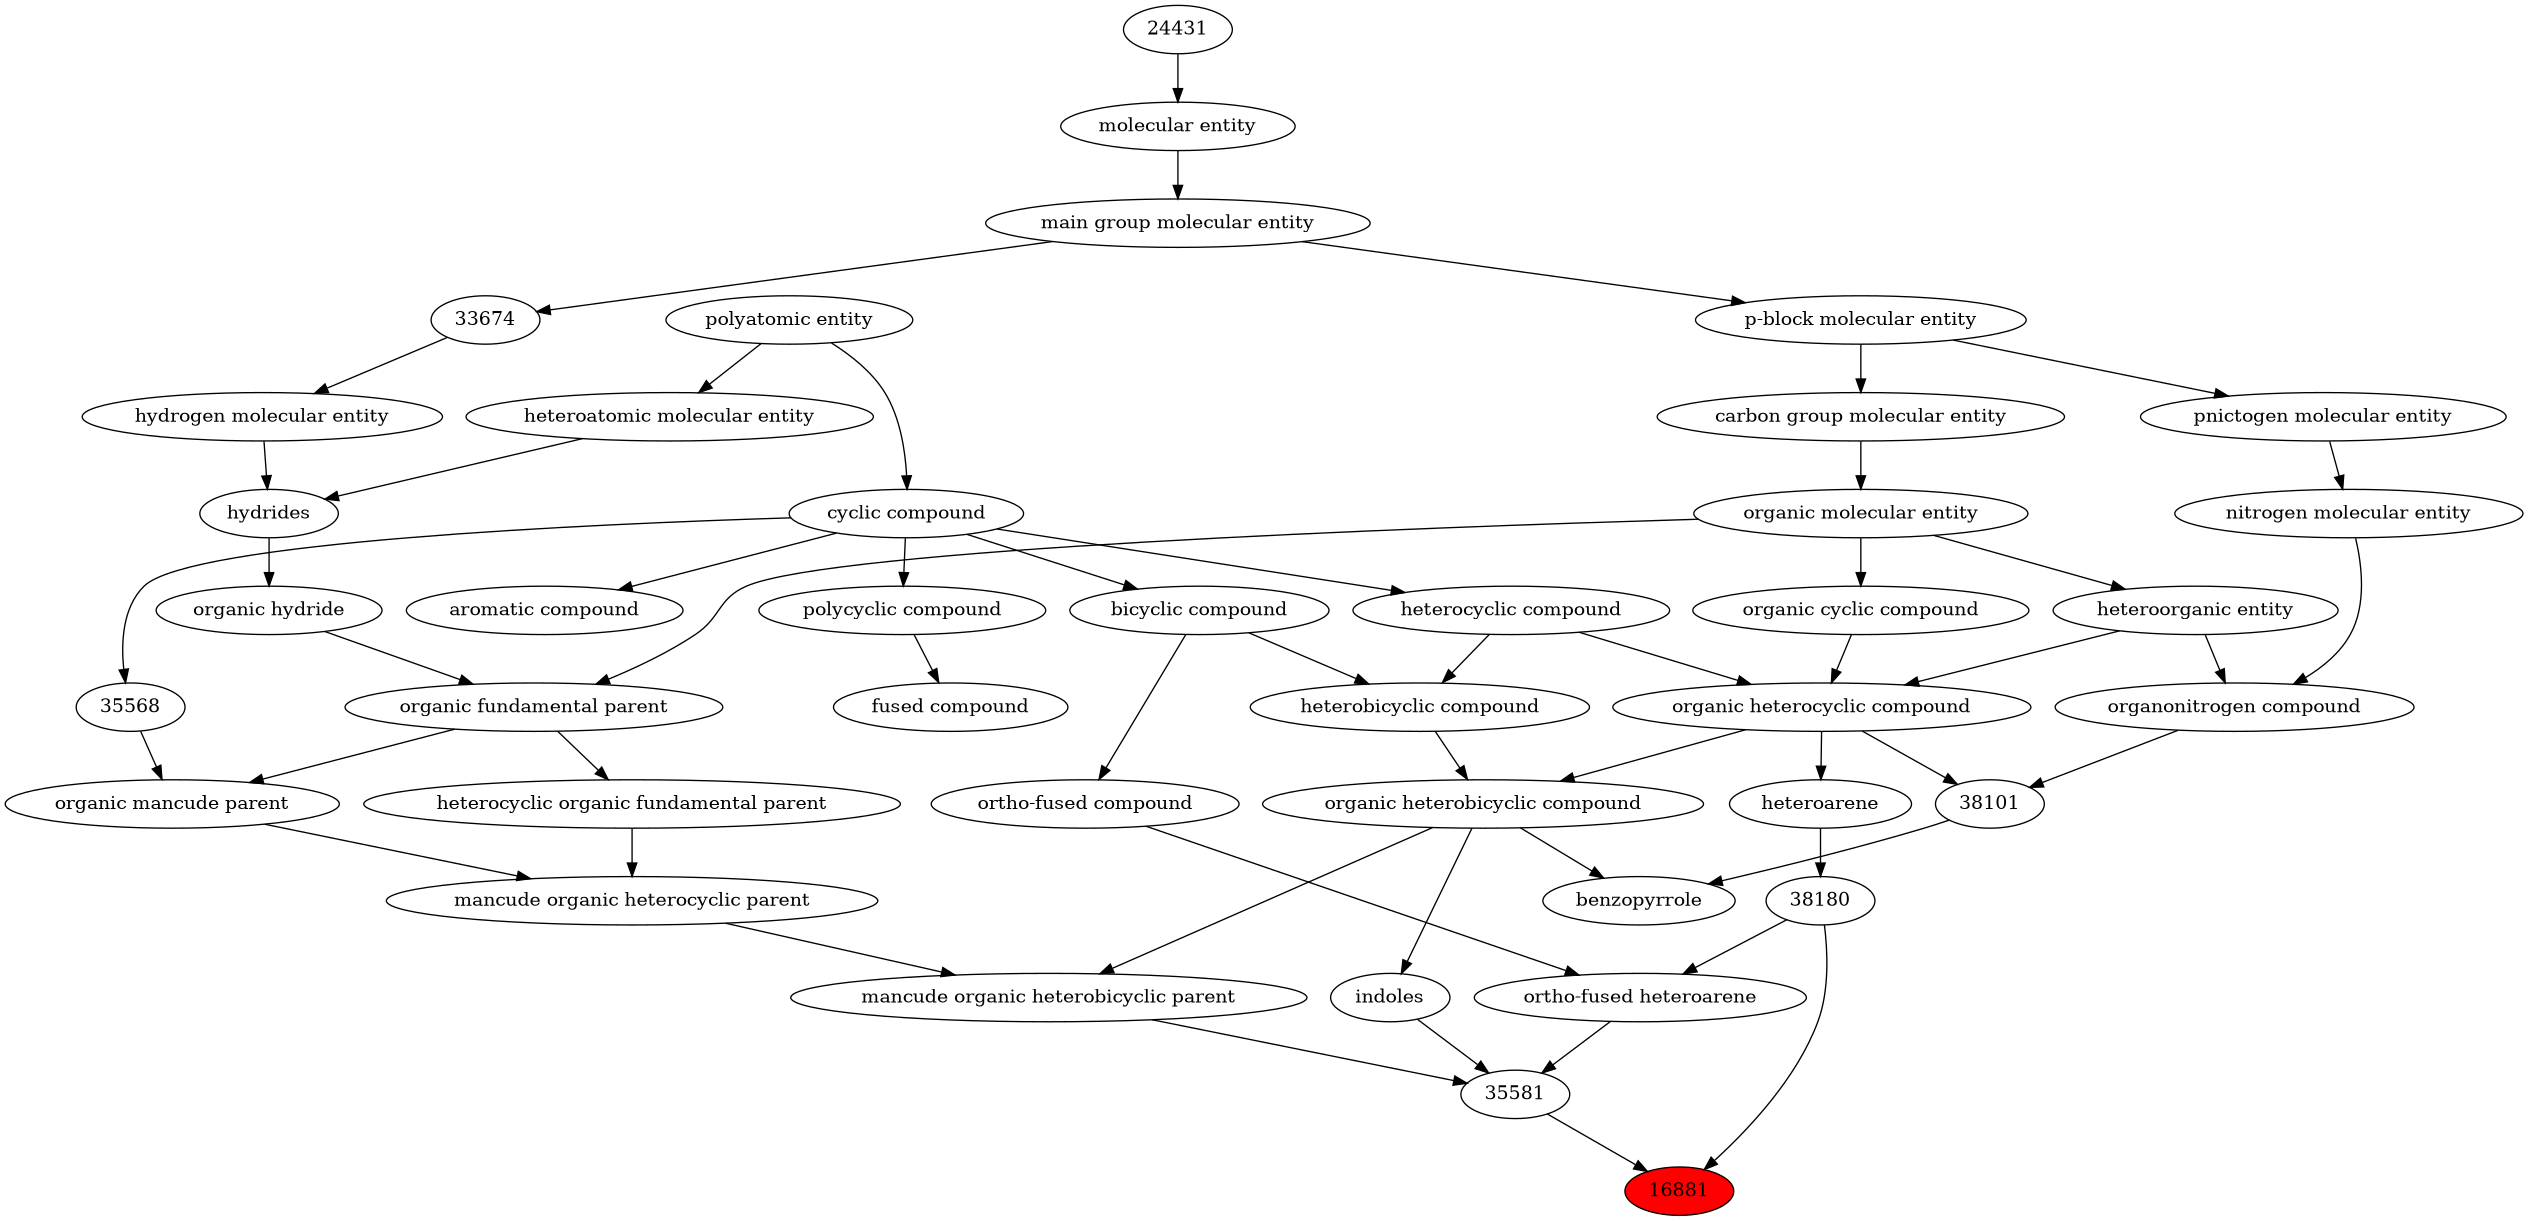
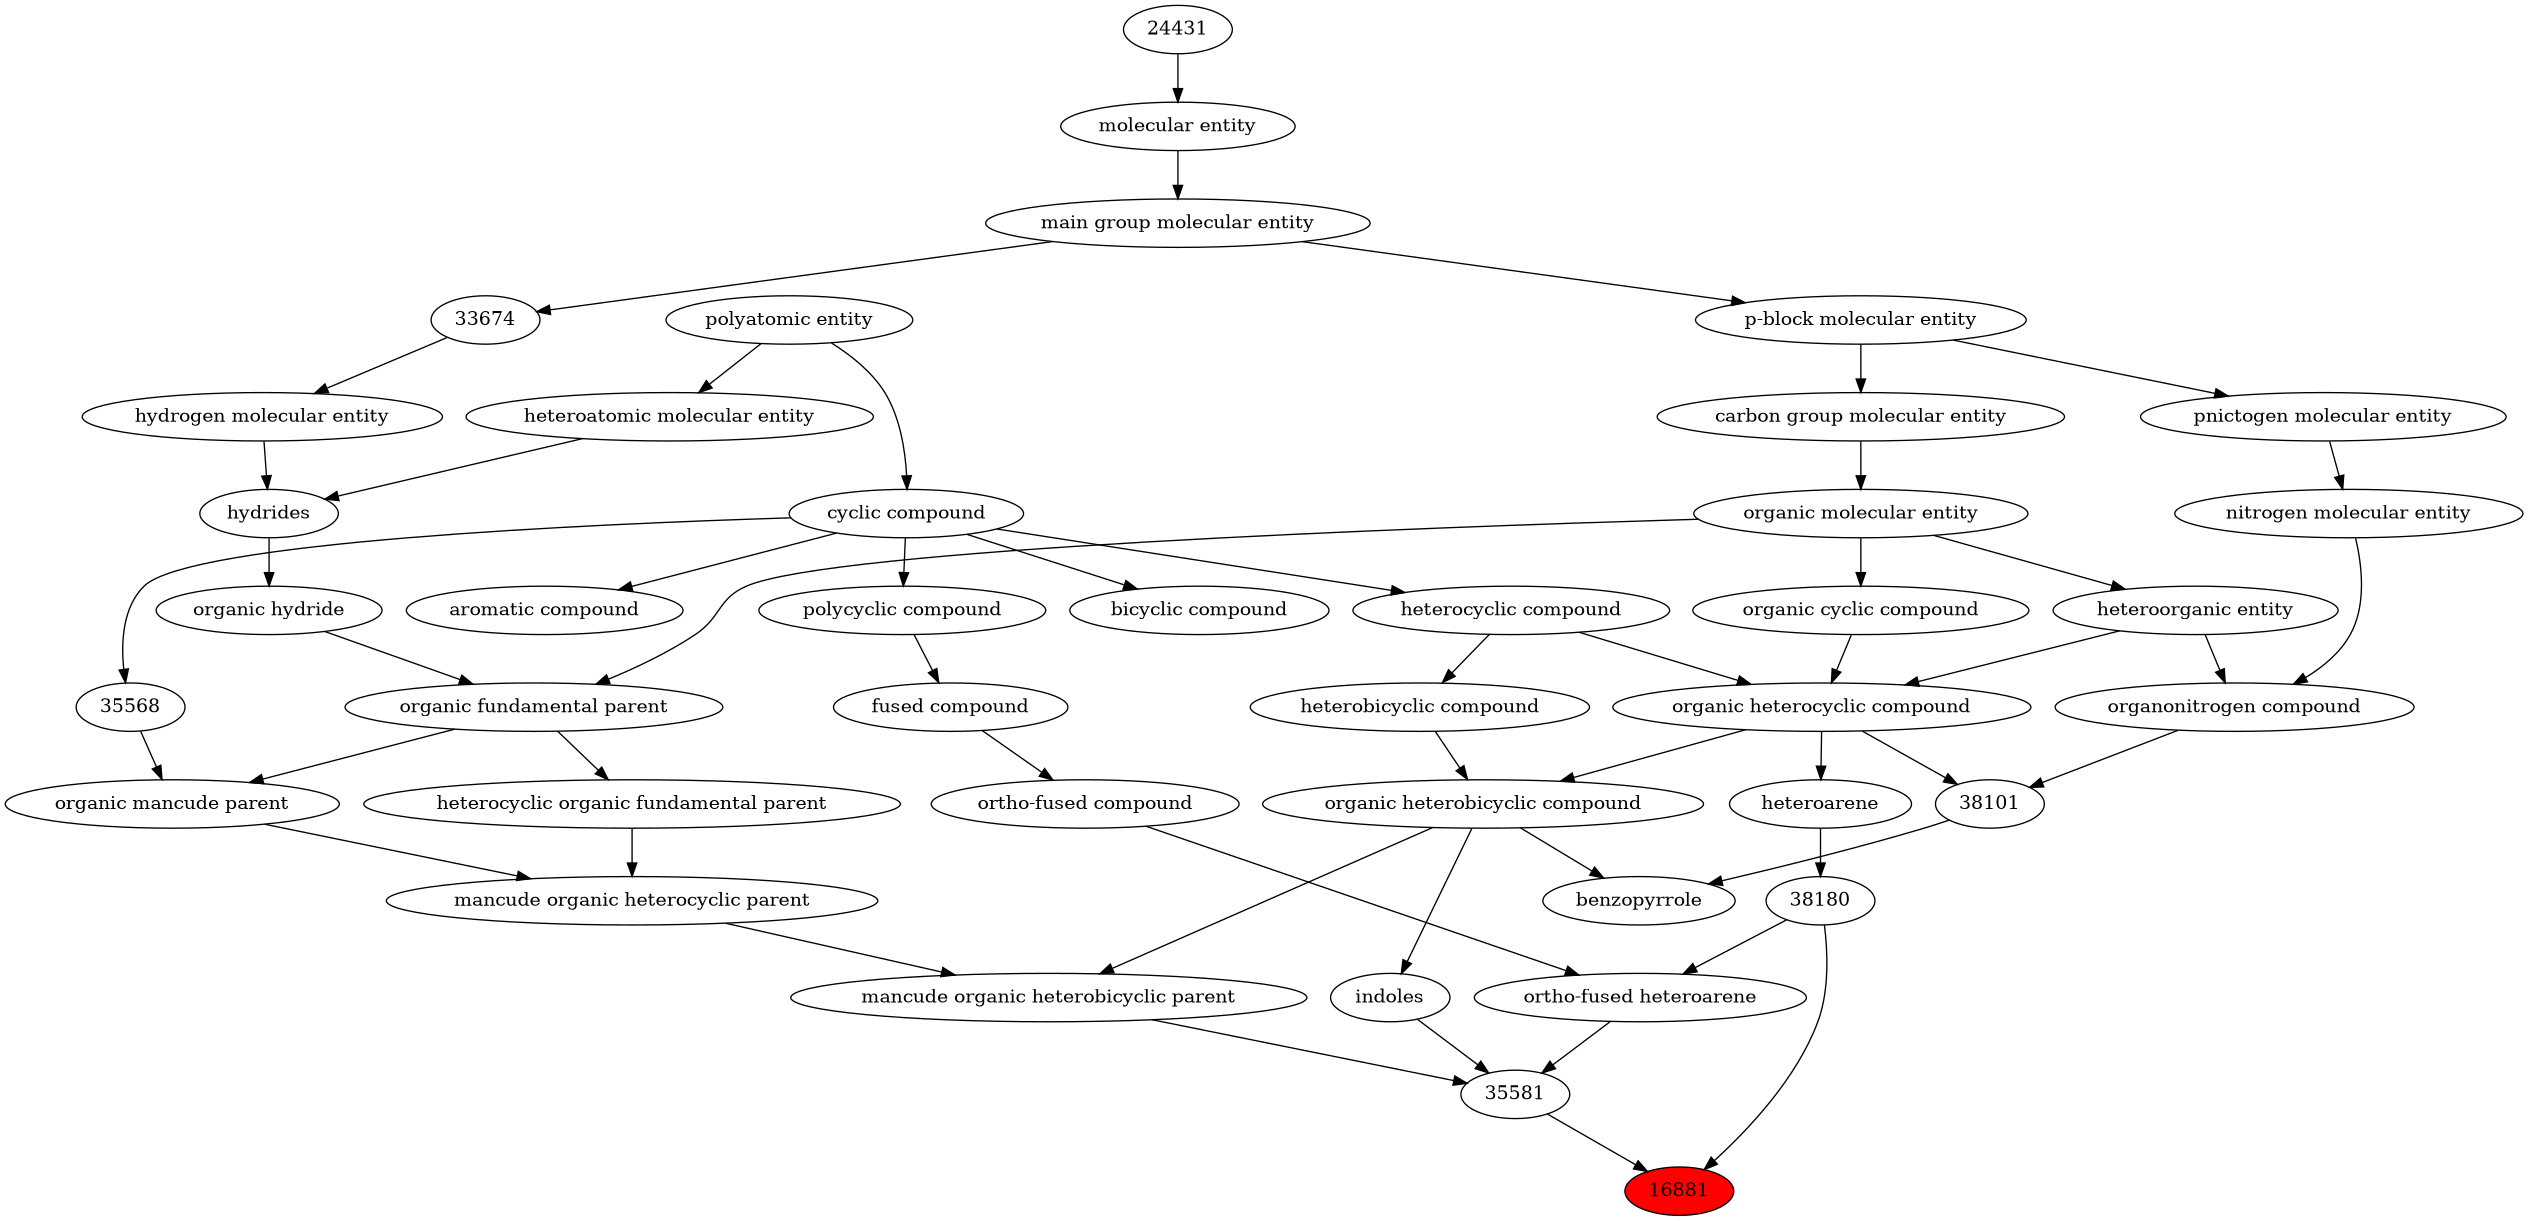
(1302, 656) -> none
(1146, 701) -> (1012, 751)
